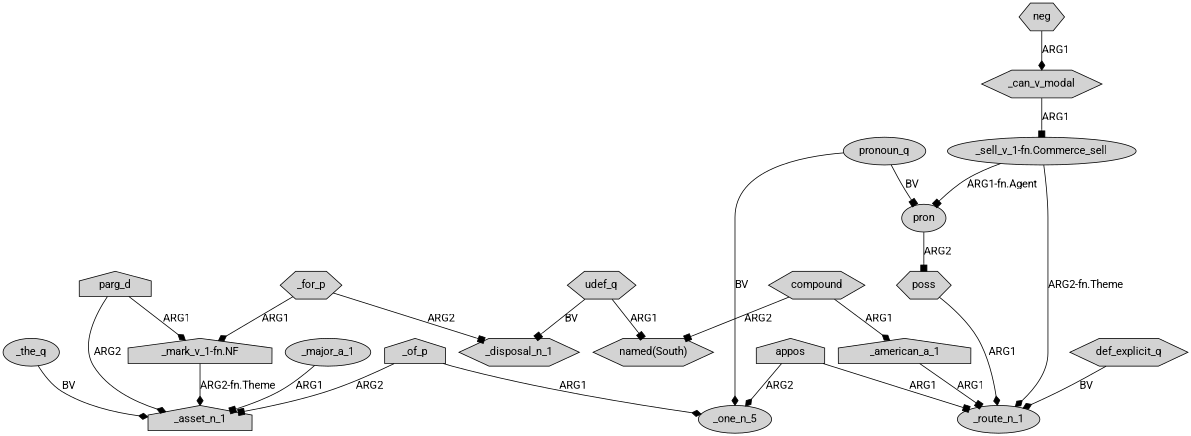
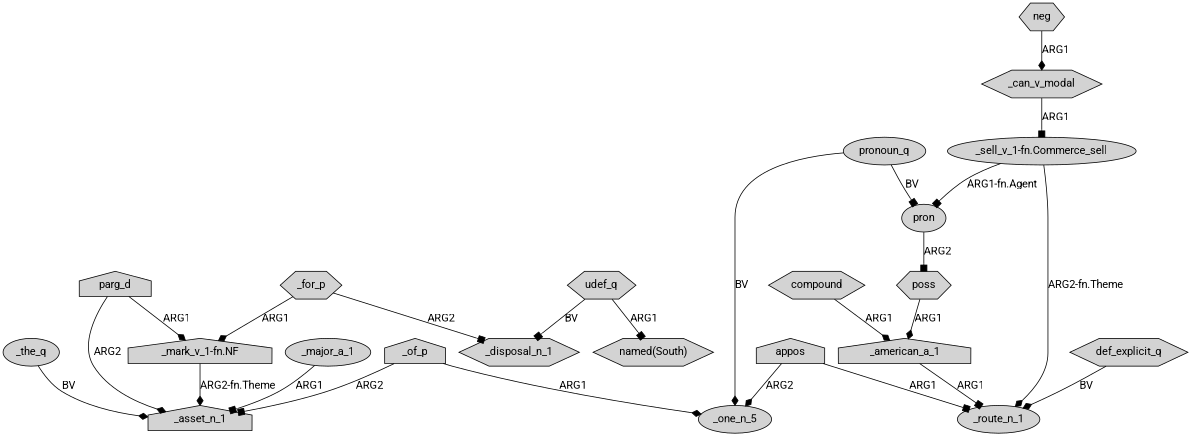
(741, 317) -> none
(979, 340) -> (915, 315)
